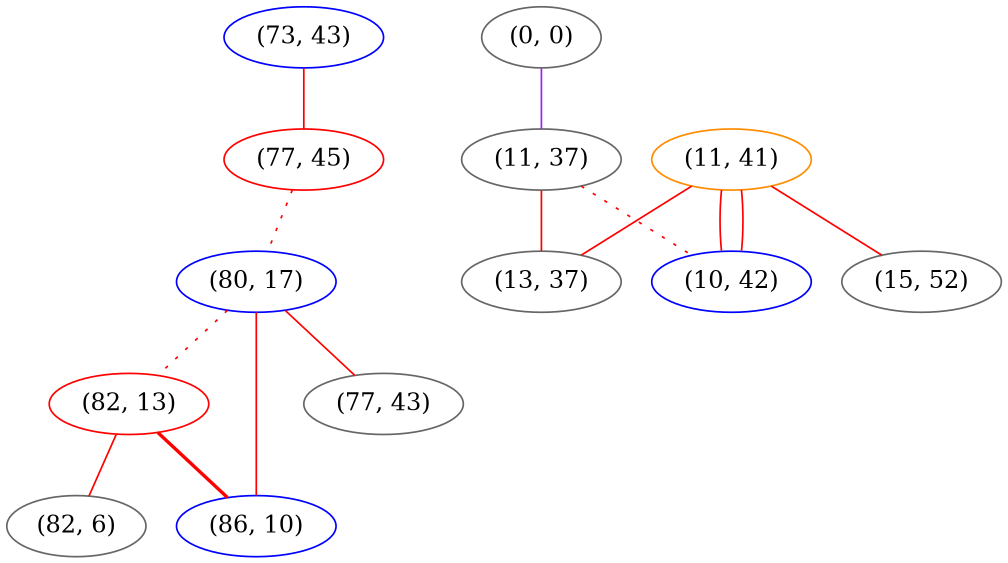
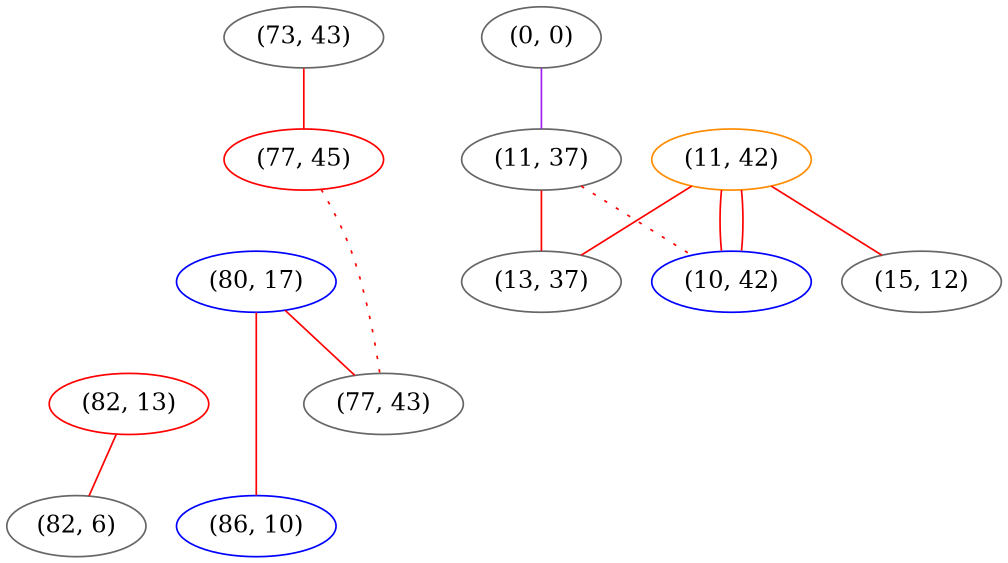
(304, 37) -> (304, 37)
(732, 160) -> (732, 160)
(280, 220) -> (360, 278)
(922, 282) -> (922, 282)
(193, 343) -> none
(193, 465) -> none
